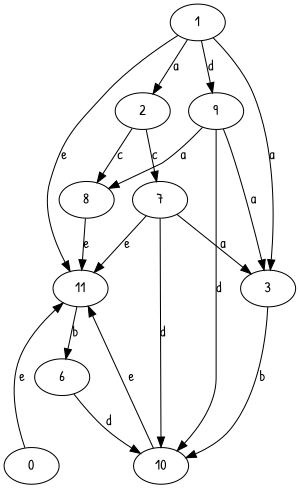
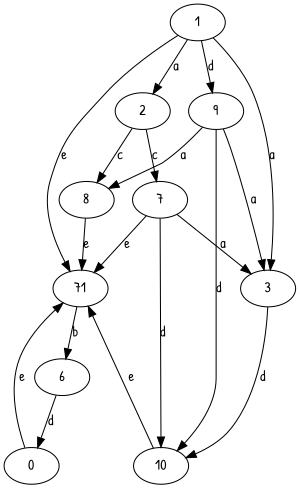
(81, 289) -> (81, 289)
(263, 377) -> (263, 377)
(100, 424) -> (49, 417)
